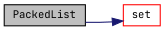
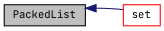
(99, 22) -> (110, 9)
